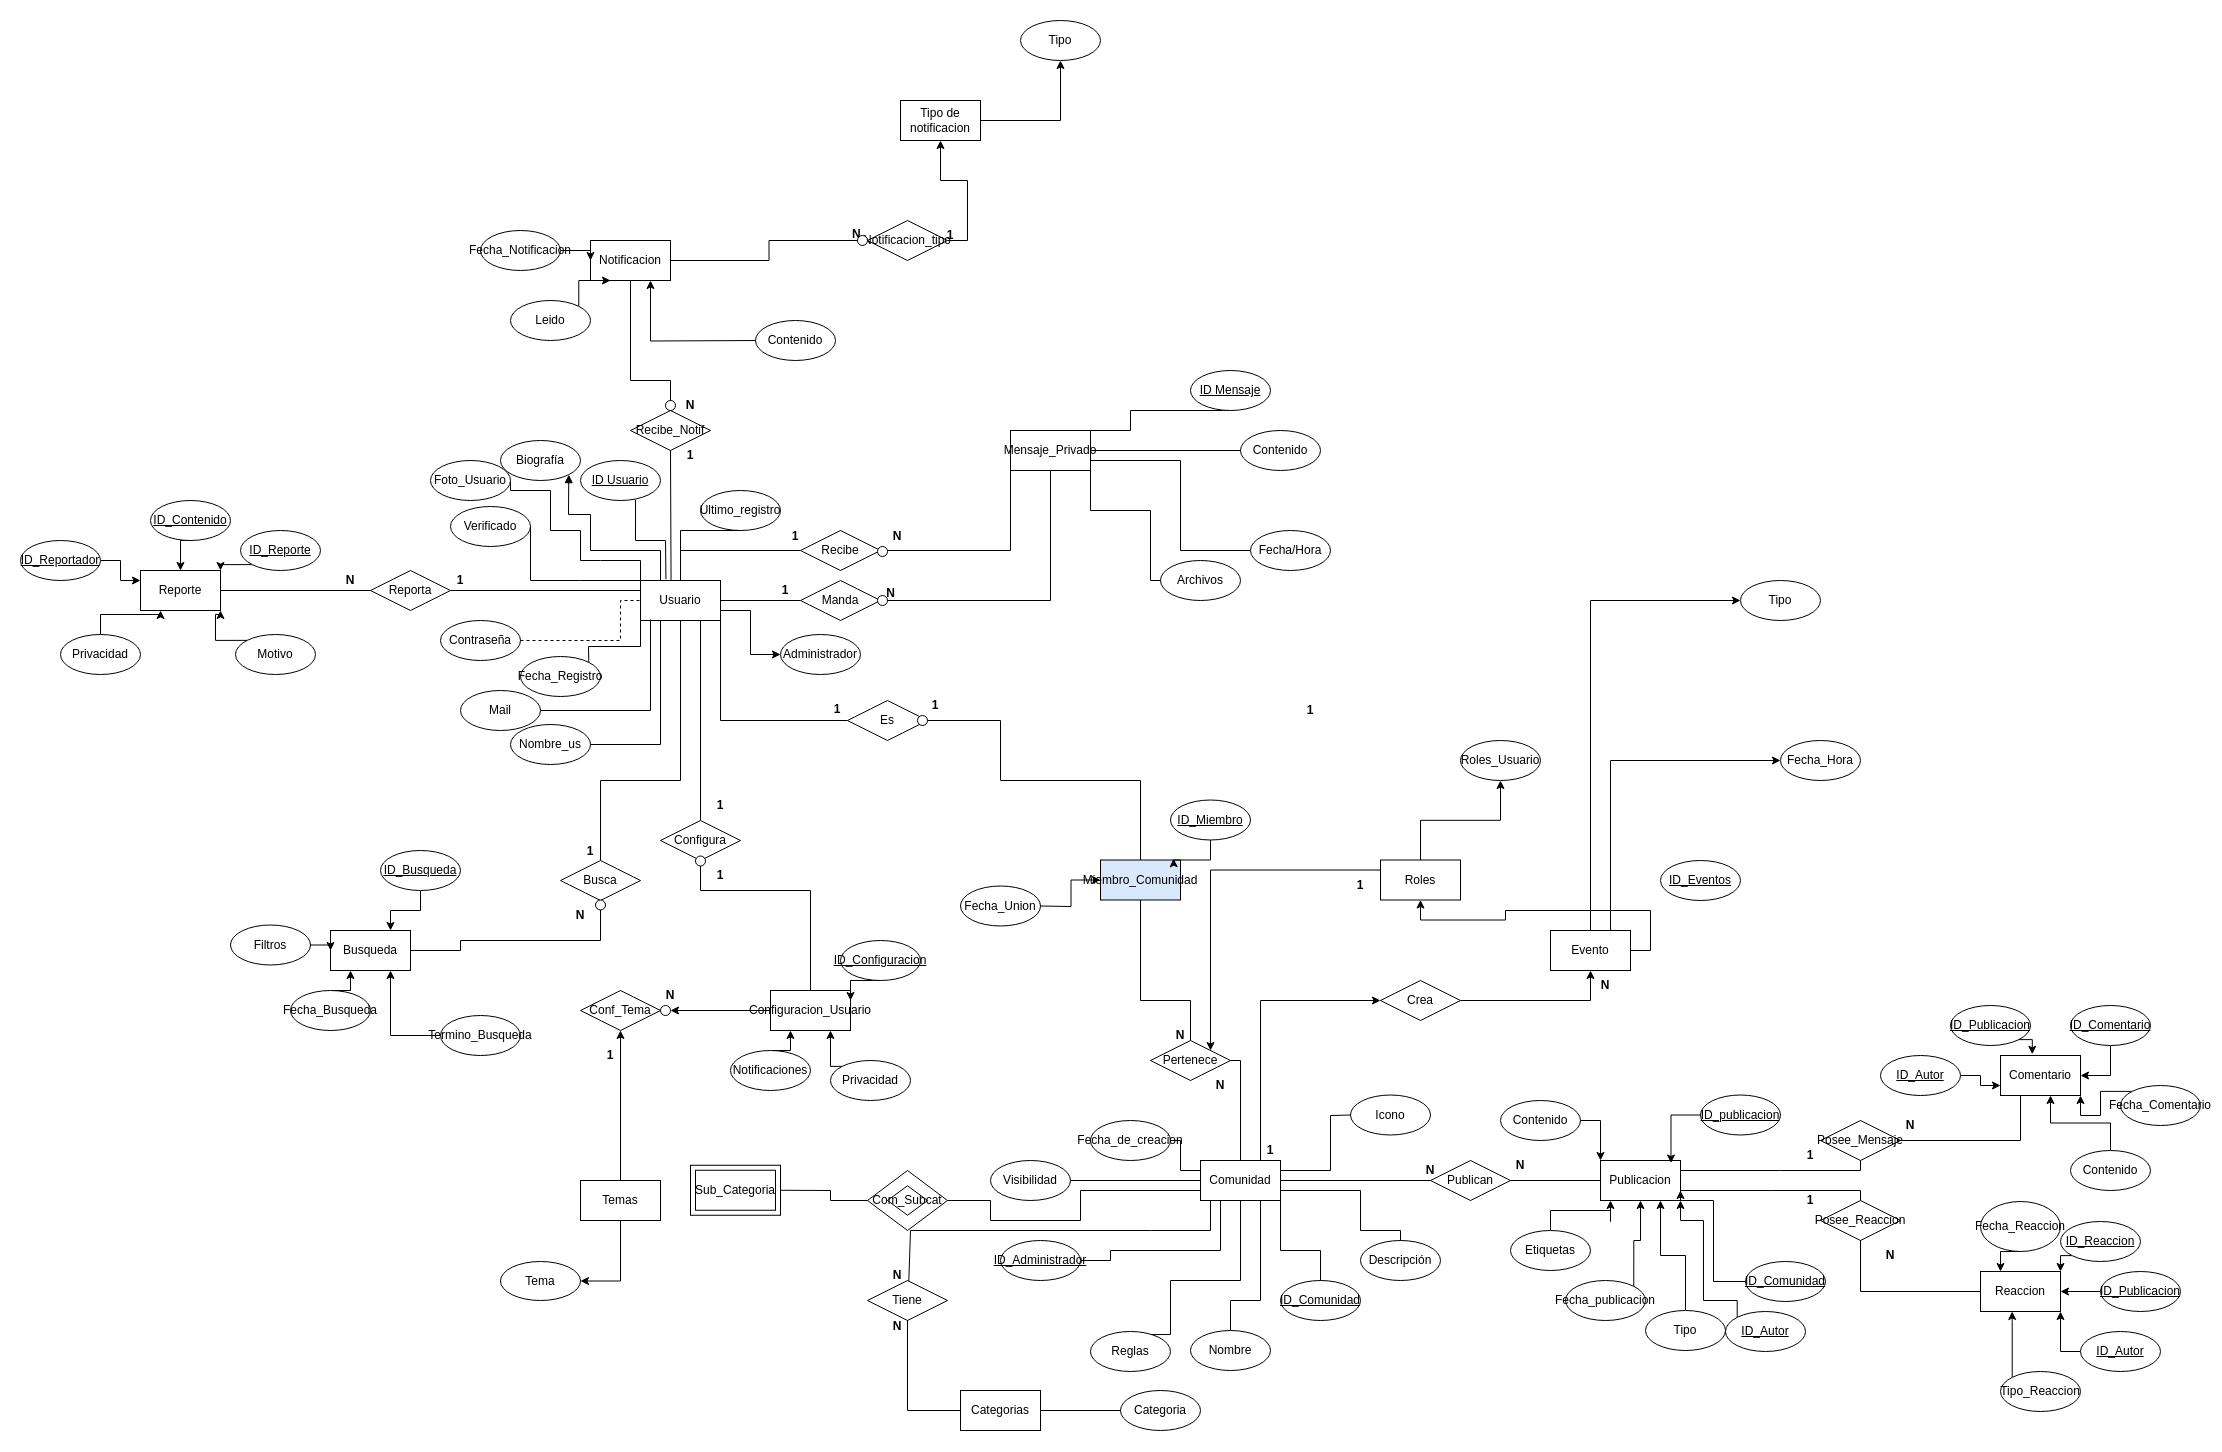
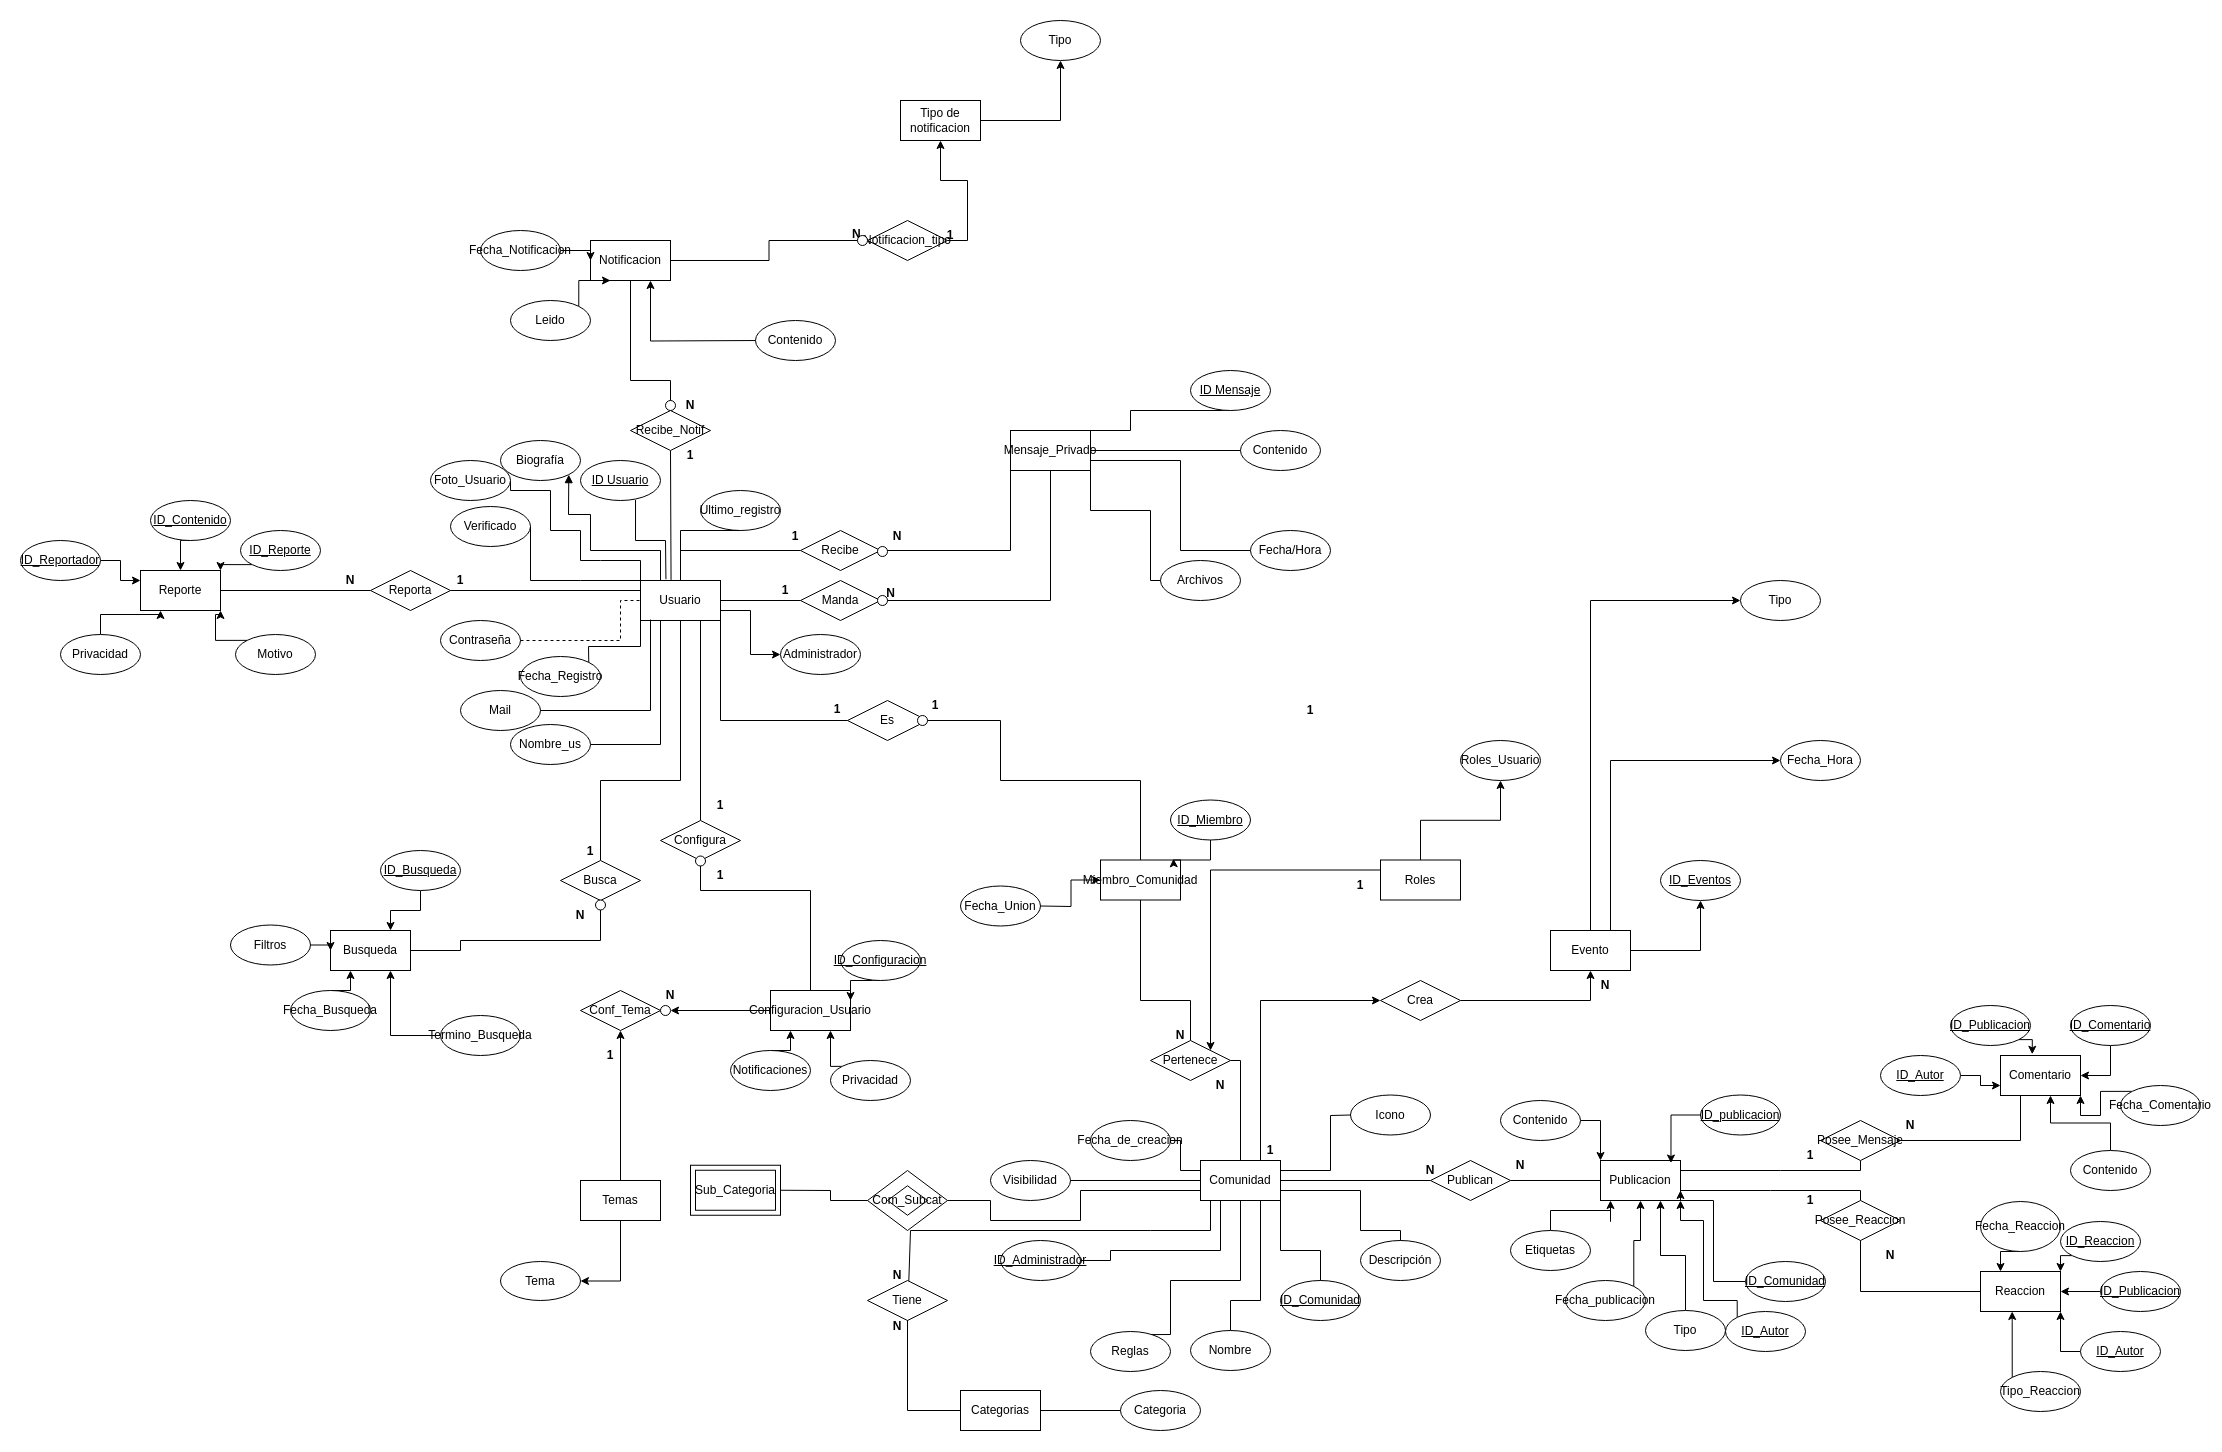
(1141, 880) -> (1141, 880)
(1547, 911) -> (1696, 951)
